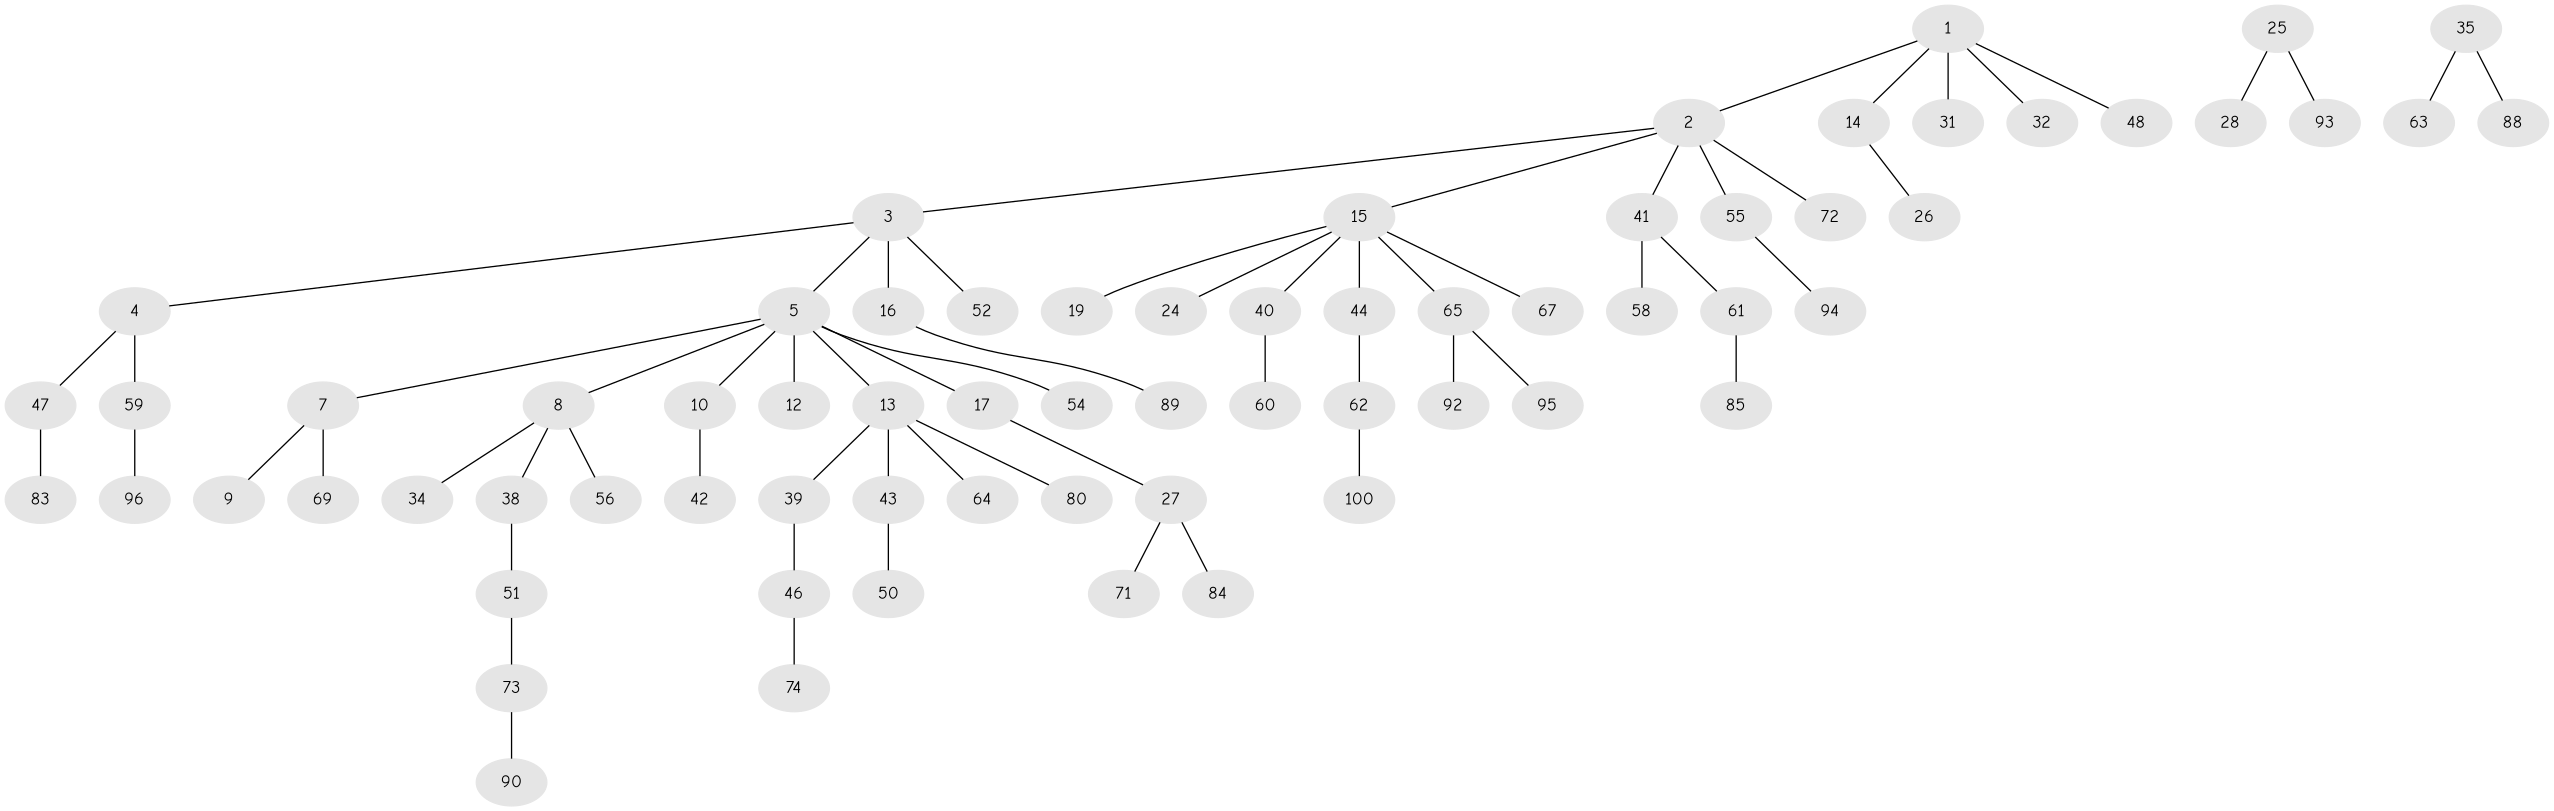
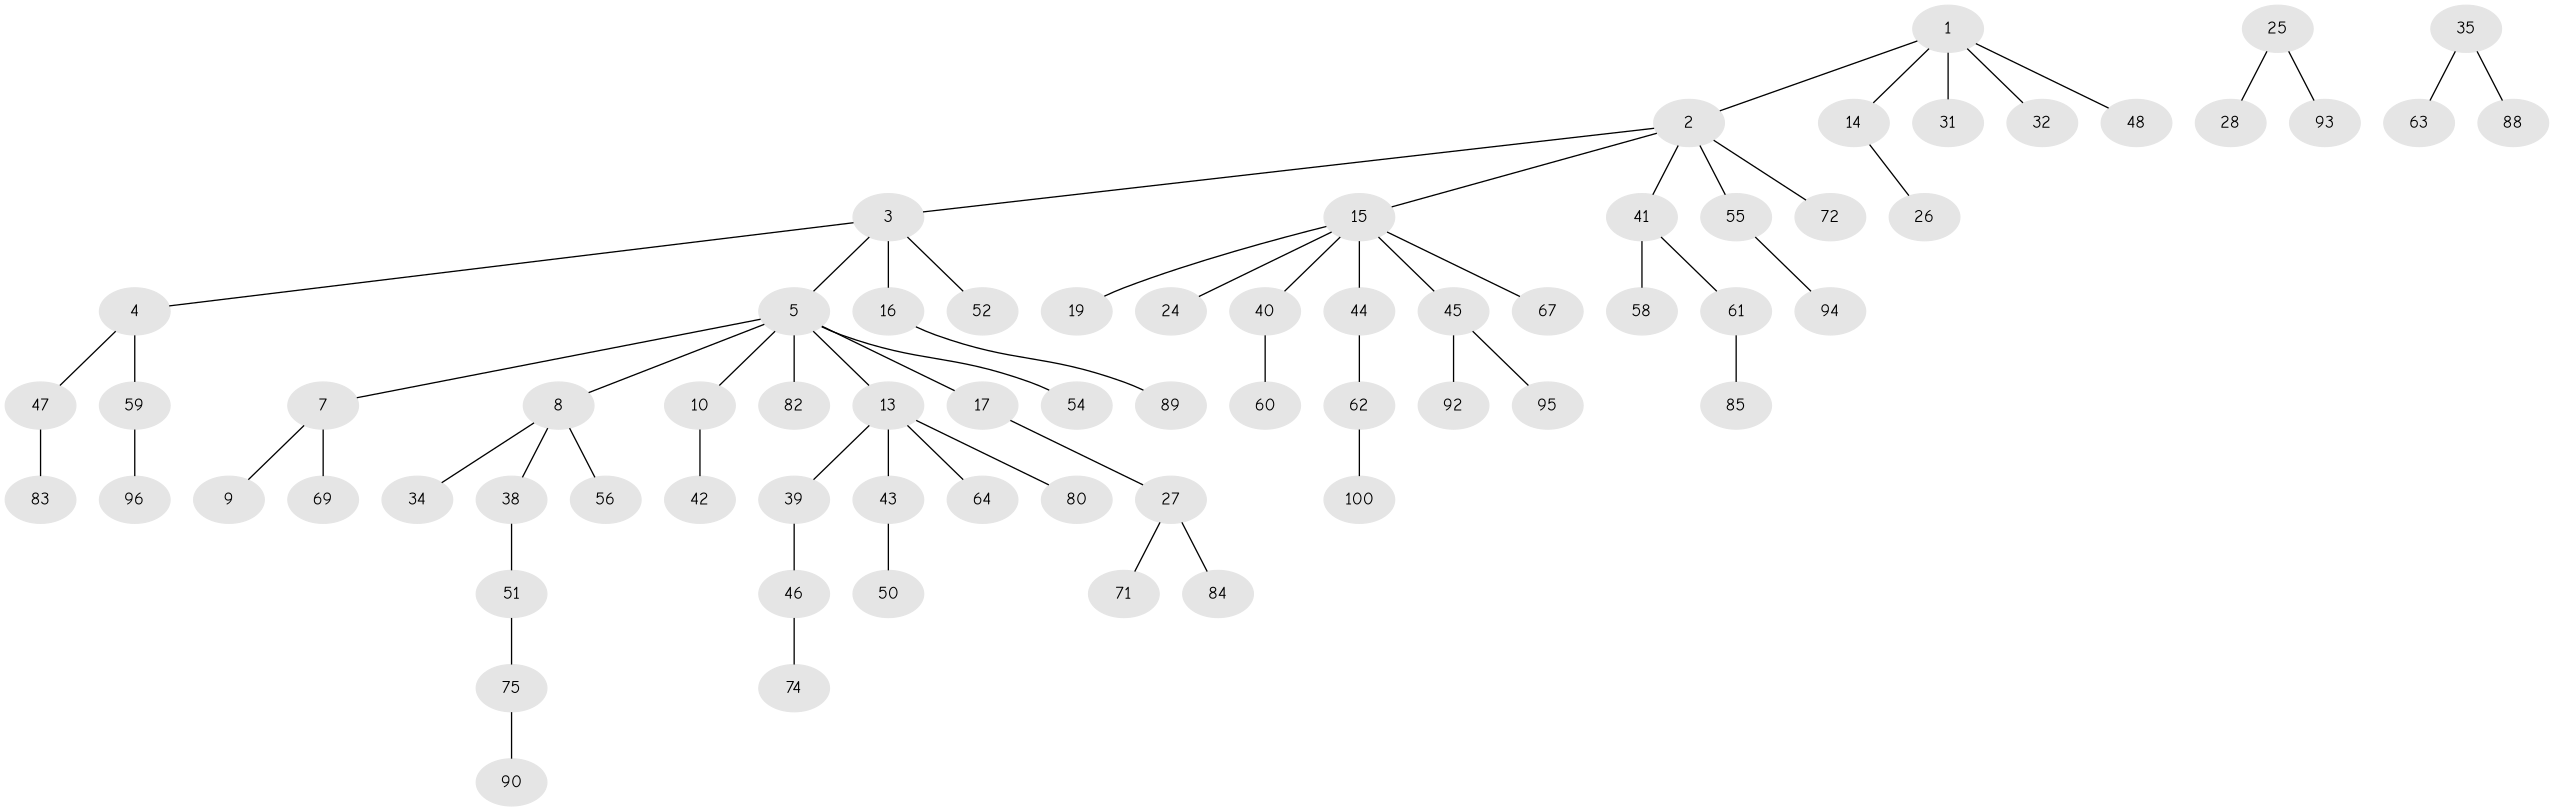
(1454, 311) -> (1454, 311)
(794, 406) -> (794, 406)
(512, 688) -> (512, 688)
